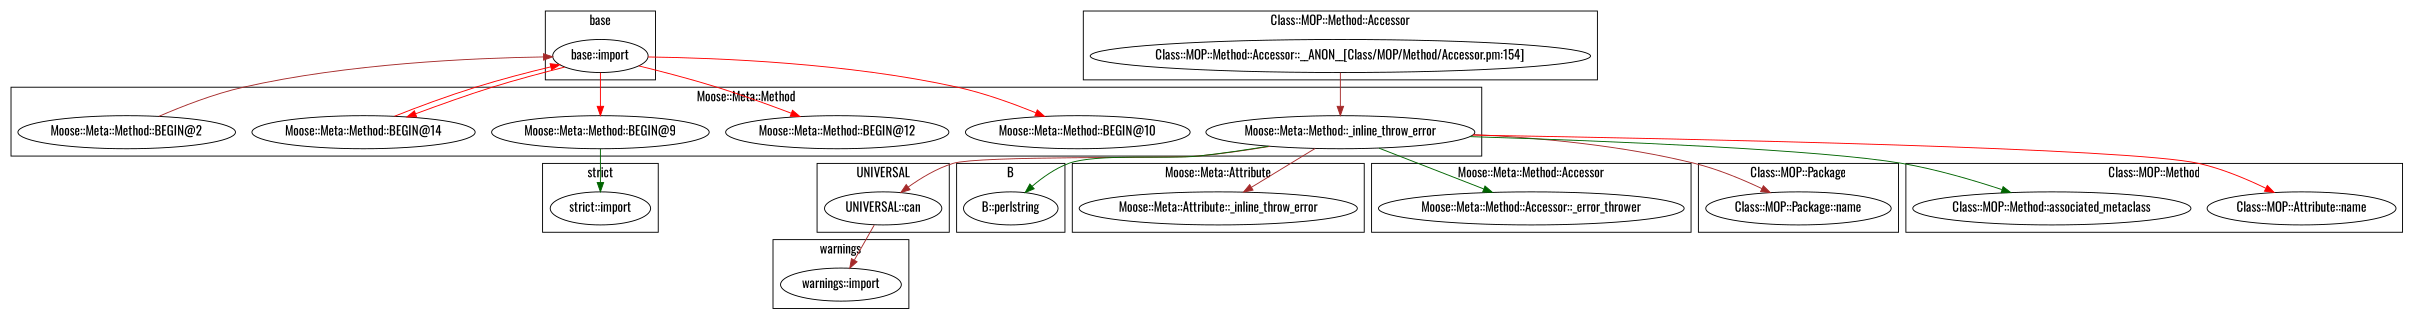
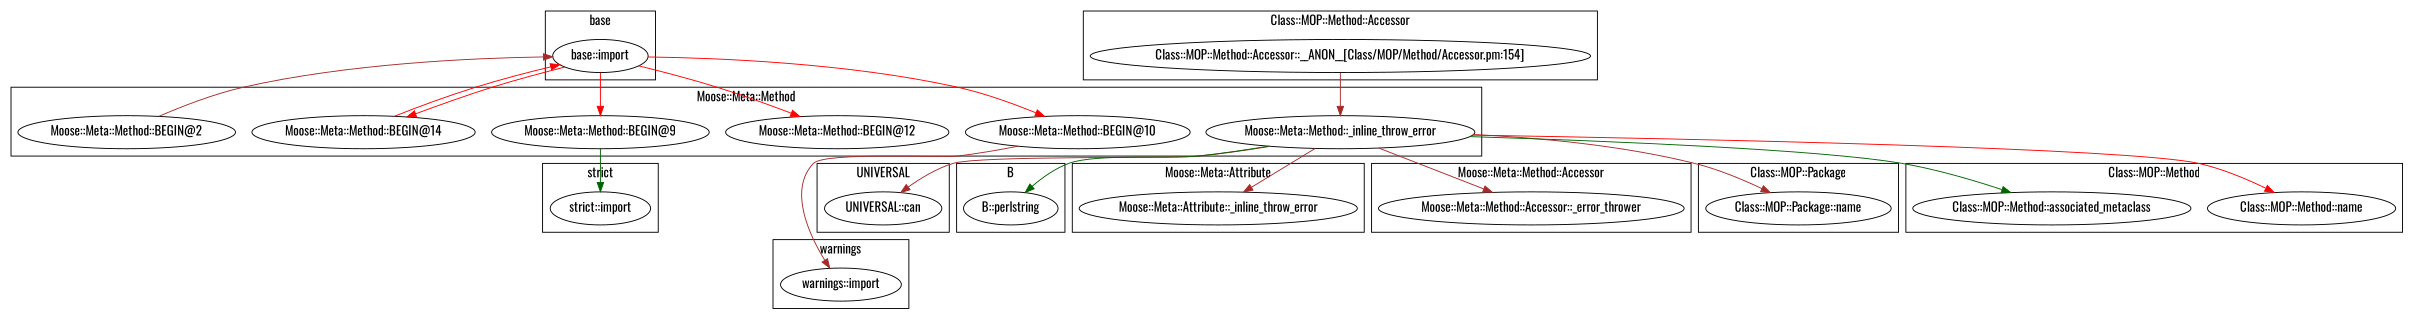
(1434, 170) -> (1434, 170)
(2302, 208) -> (2302, 208)
(863, 245) -> (811, 166)
